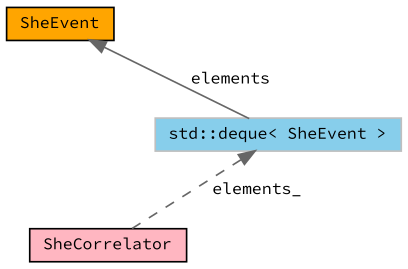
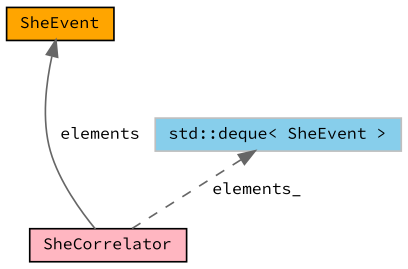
(177, 83) -> (50, 149)
